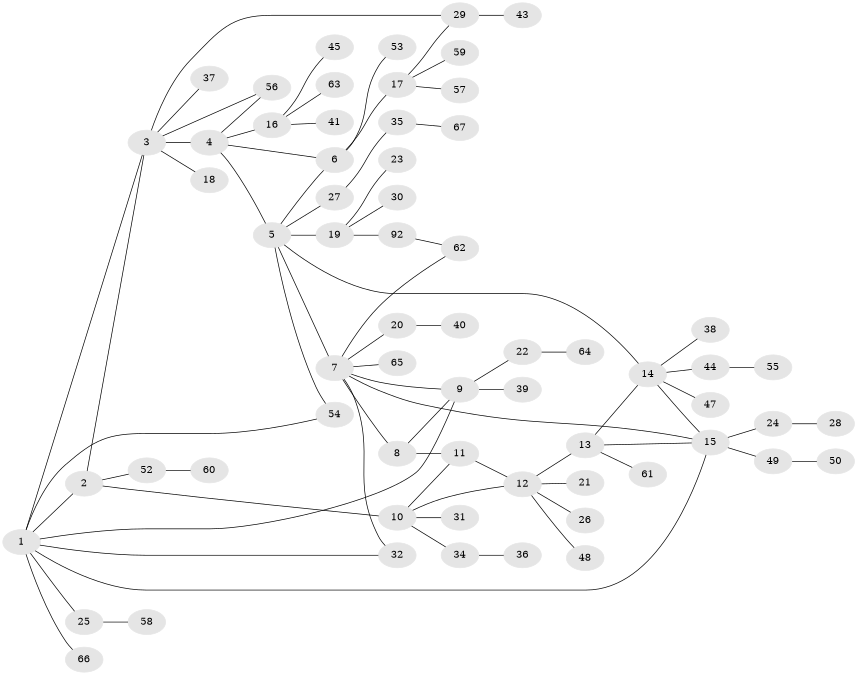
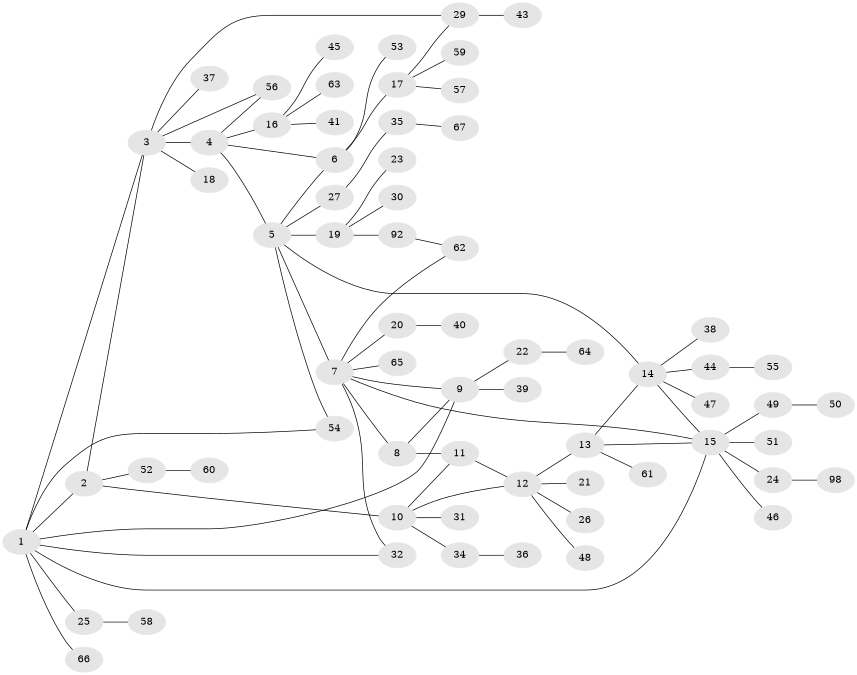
(836, 424) -> (836, 480)
none -> (773, 443)
none -> (773, 518)
